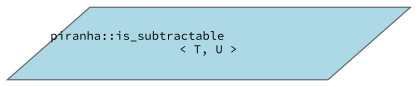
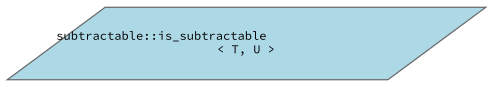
(209, 44) -> (247, 44)
